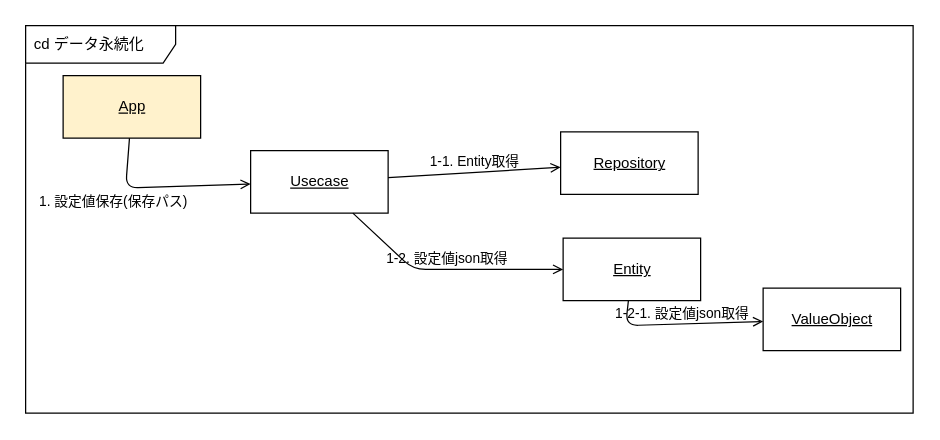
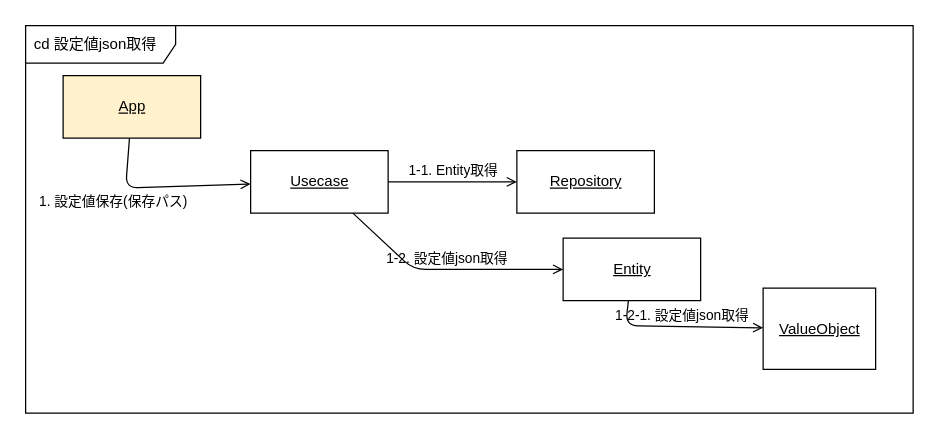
(90, 44) -> (99, 44)
(629, 163) -> (586, 182)
(832, 319) -> (819, 329)
